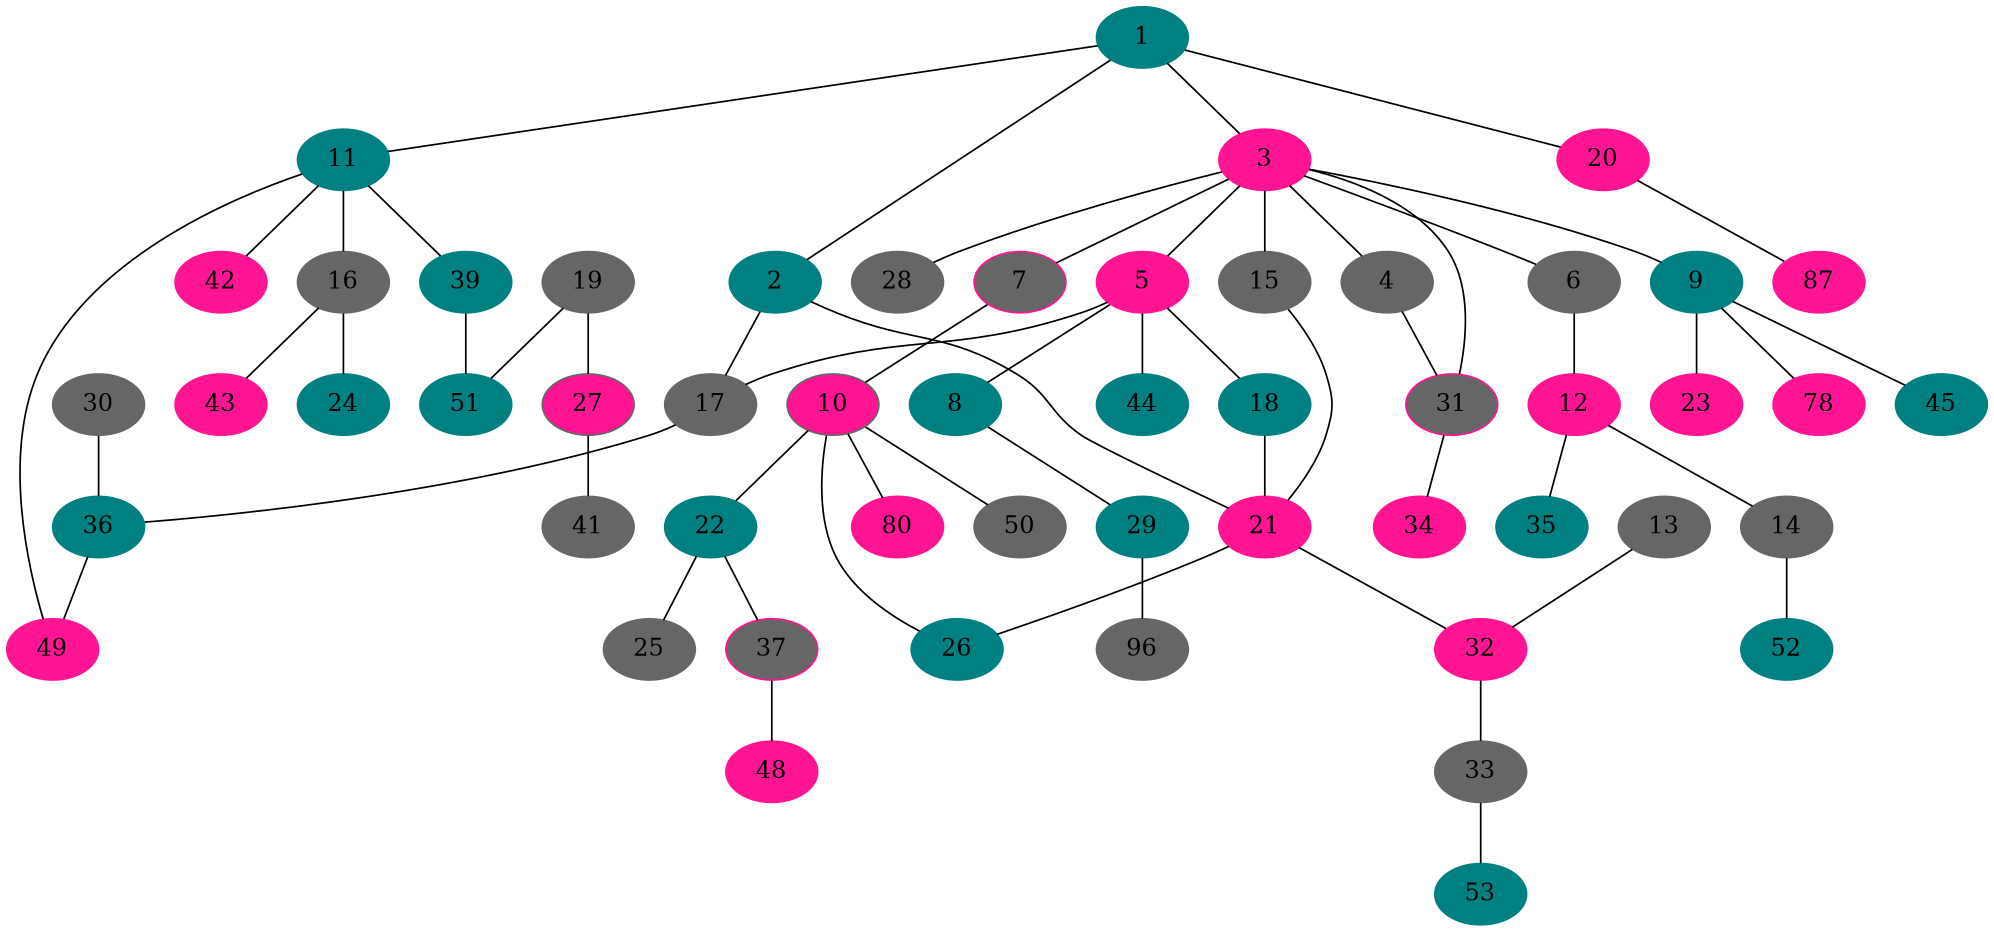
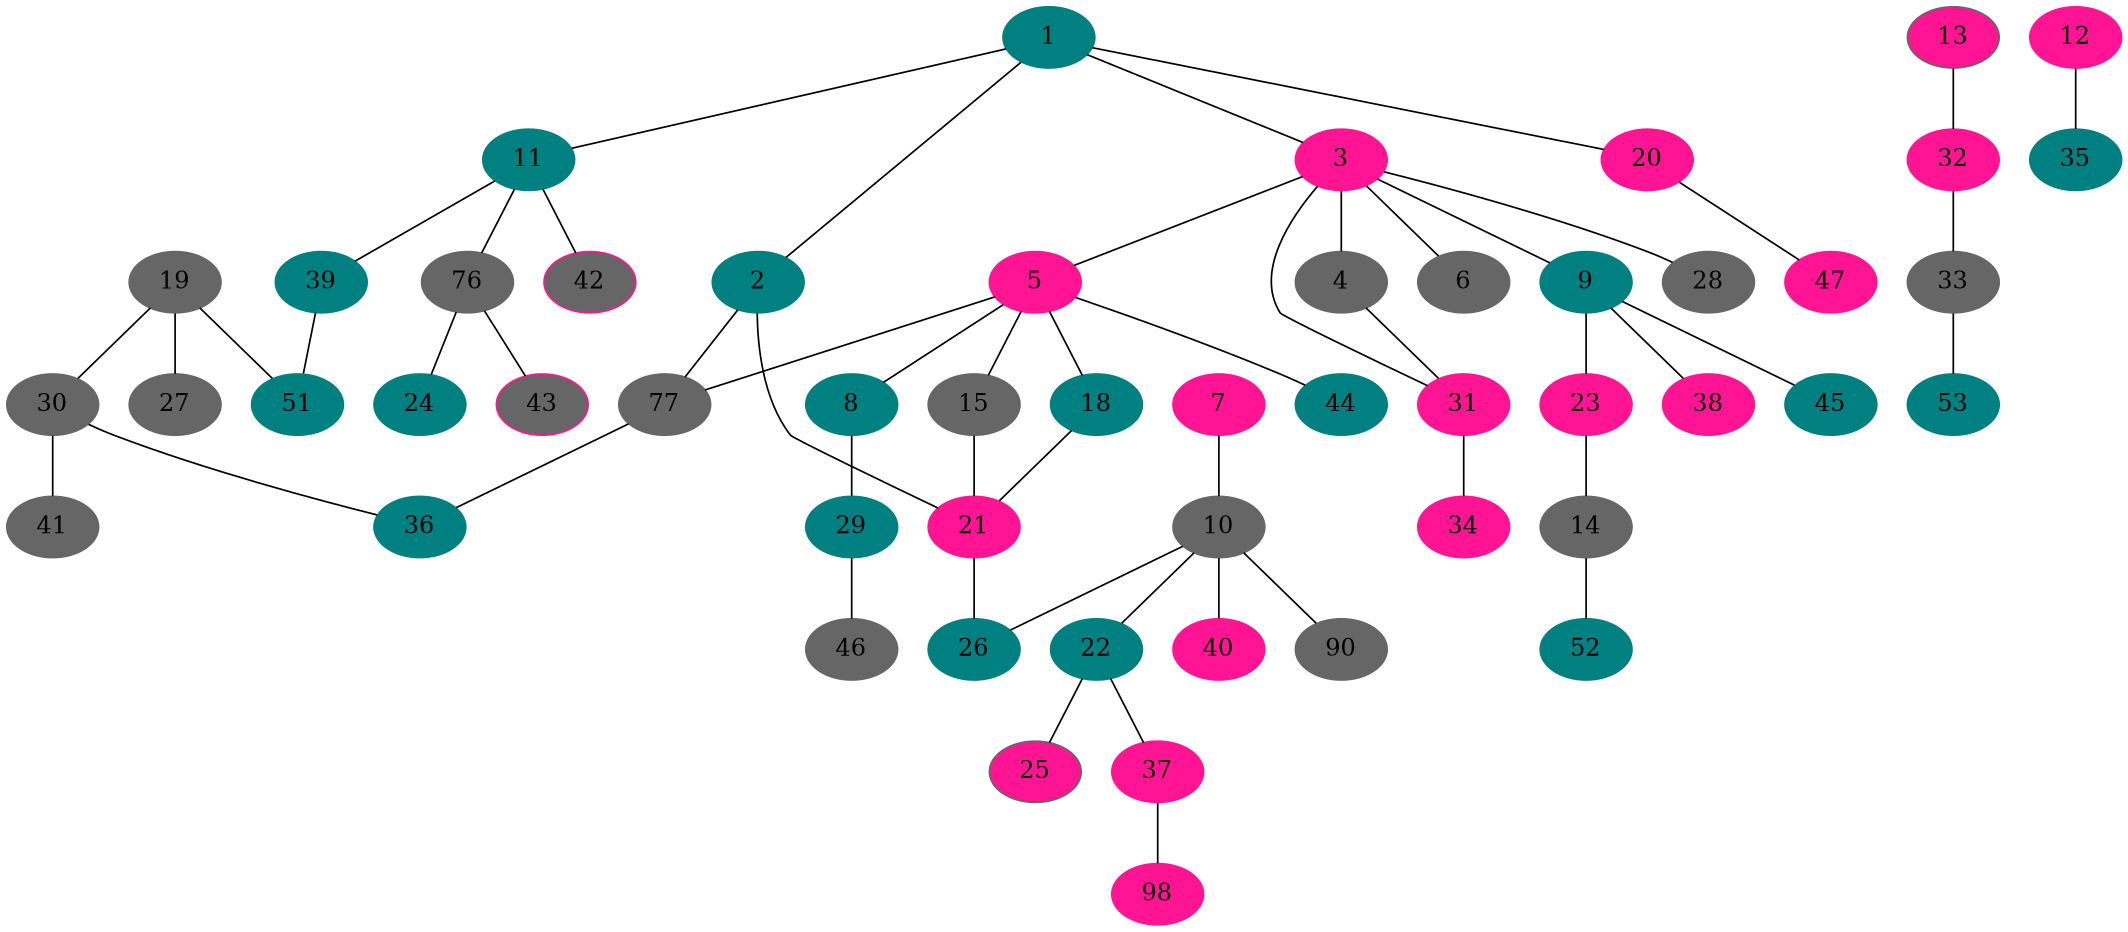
(1142, 221) -> none
(1265, 221) -> (1005, 343)
(221, 282) -> (590, 282)
(343, 282) -> (468, 282)
(1020, 282) -> (1219, 405)
(1819, 282) -> (1831, 282)
none -> (114, 343)
(1574, 344) -> none
(221, 405) -> (542, 405)
(588, 405) -> (175, 405)
(711, 405) -> (665, 405)
(833, 405) -> (1219, 527)
(1452, 405) -> (1464, 405)
(1819, 405) -> (1709, 405)
(588, 466) -> (53, 466)
(1681, 466) -> (1586, 466)
(898, 527) -> (1219, 649)
(1020, 527) -> (1341, 649)
(1664, 527) -> (1953, 37)
(1372, 588) -> none
(53, 649) -> none
(649, 649) -> (1035, 772)
(772, 649) -> (1158, 772)
(1142, 649) -> (852, 649)
(772, 772) -> (1158, 894)
